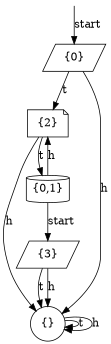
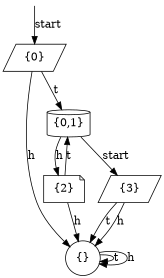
(62, 87) -> (50, 87)
